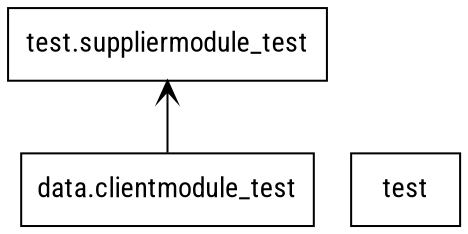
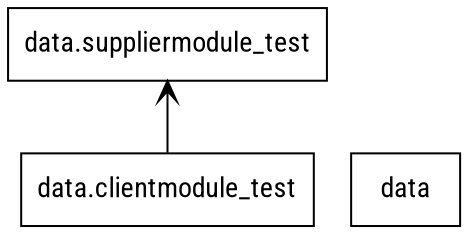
(167, 44) -> (167, 44)
(406, 190) -> (406, 190)
